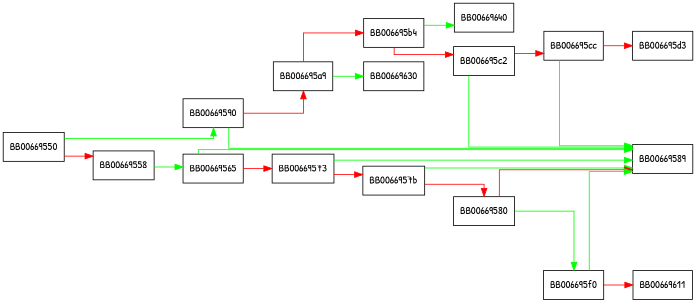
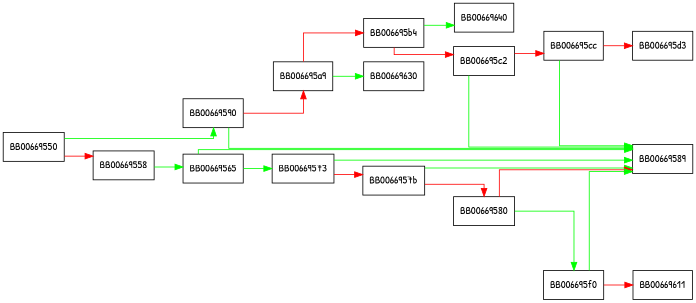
(254, 169) -> (254, 169)
